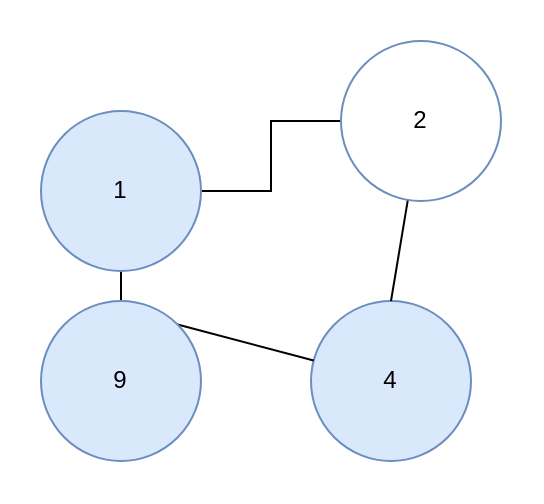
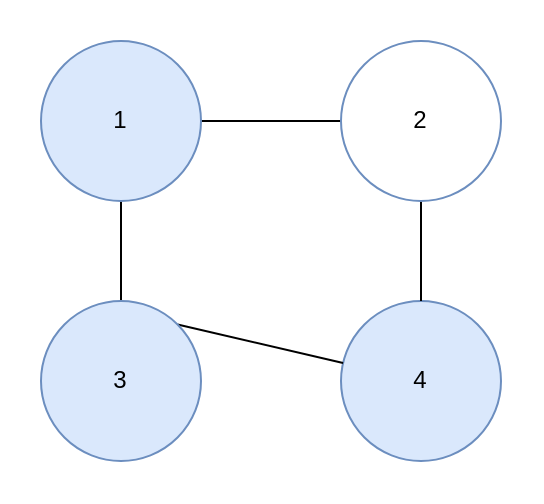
(121, 191) -> (121, 121)
(121, 381) -> (121, 381)
(391, 381) -> (421, 381)
